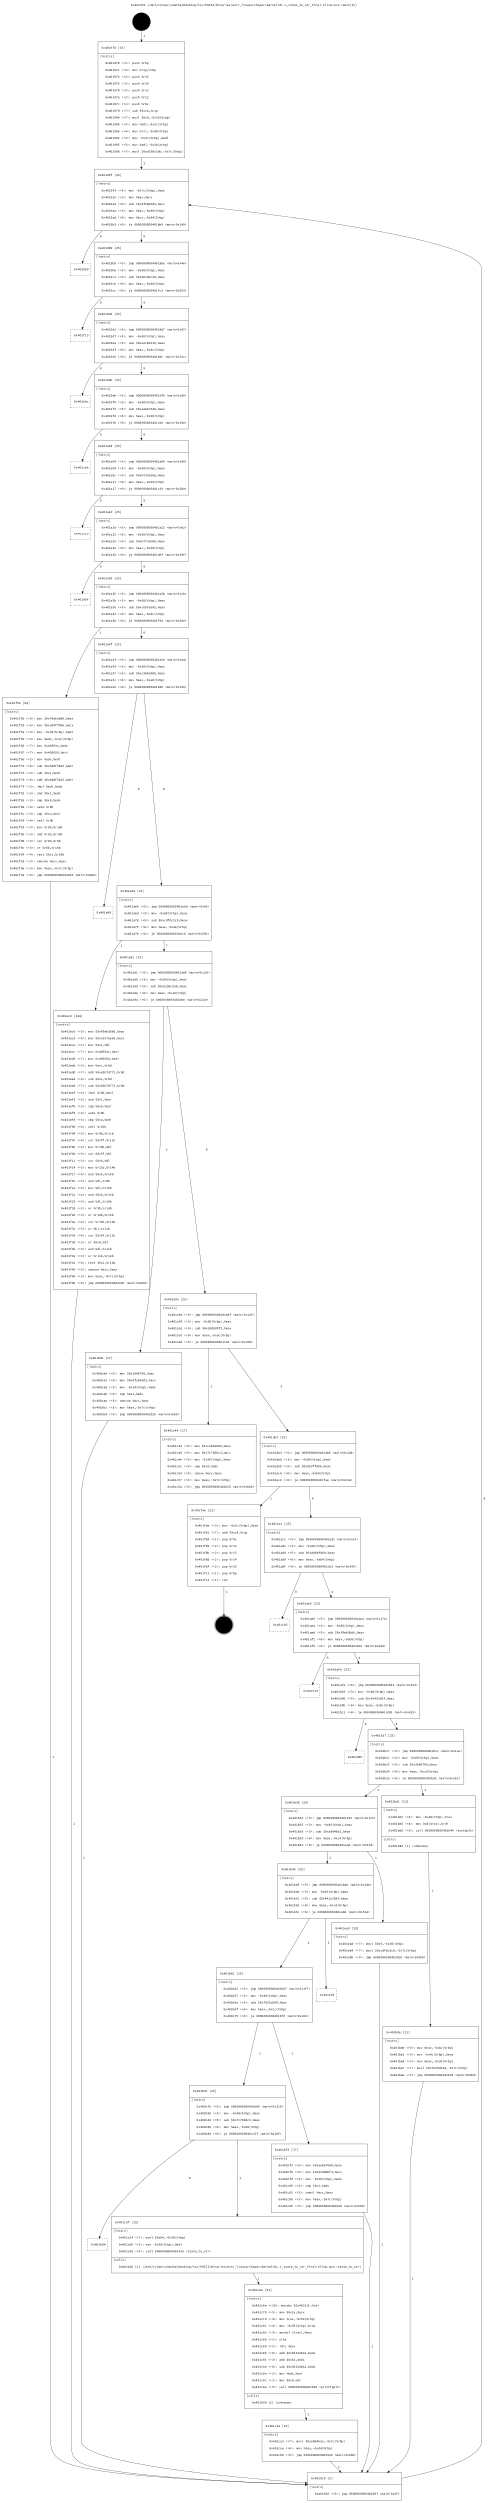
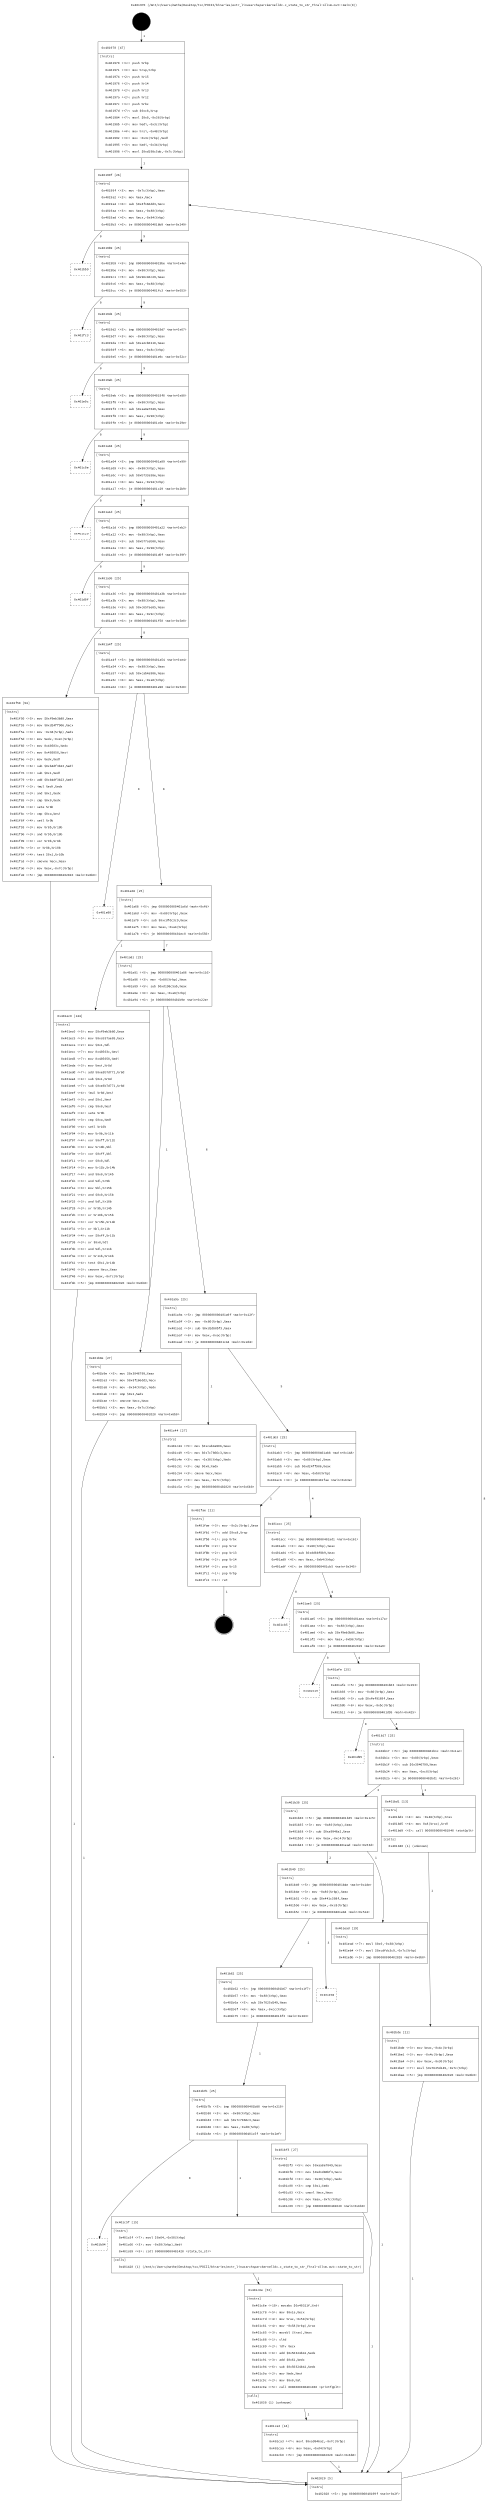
(290, 2082) -> none
